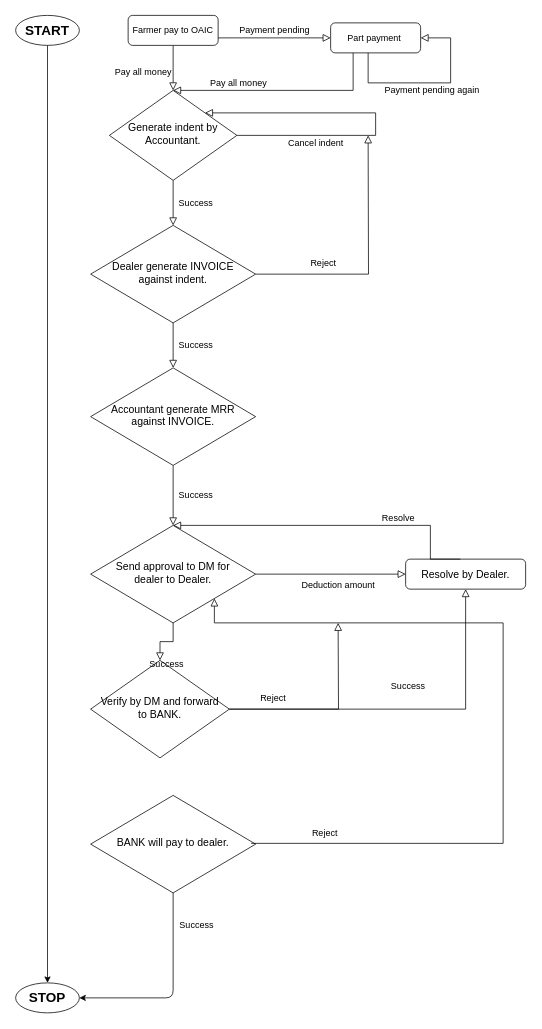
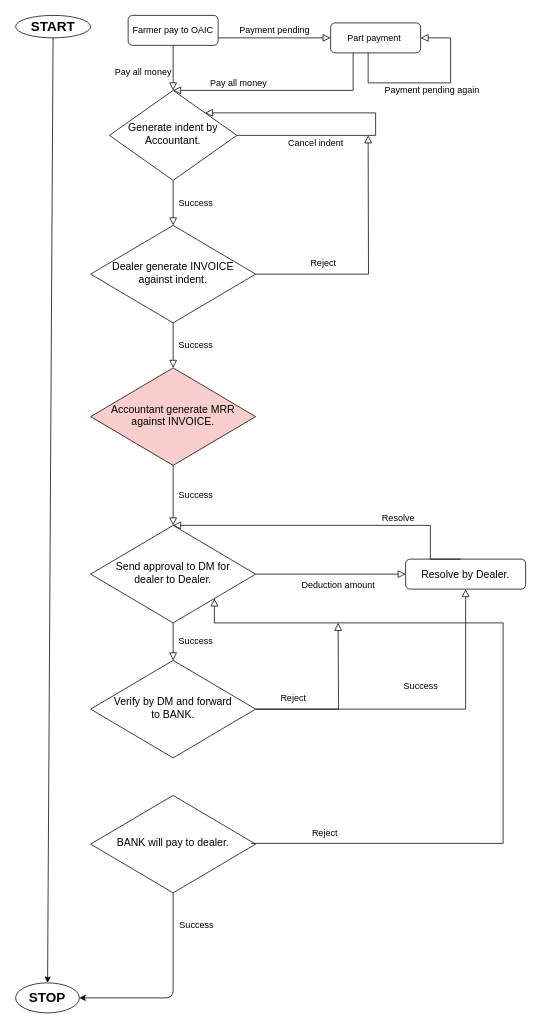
(47, 30) -> (53, 27)
(173, 417) -> (173, 417)
(160, 709) -> (173, 709)
